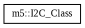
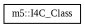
(42, 14) -> (42, 14)
